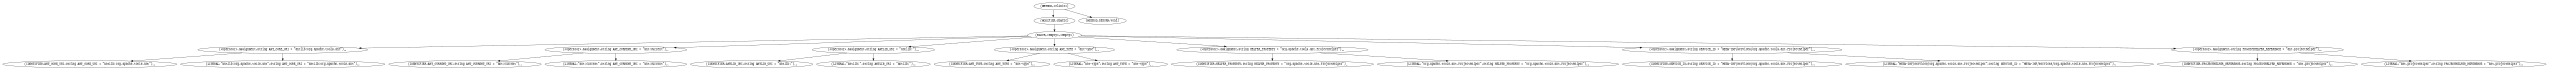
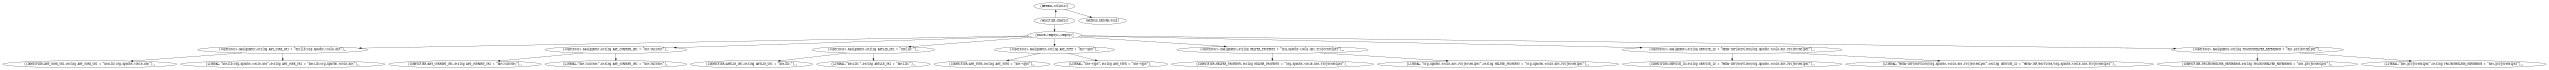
(1053, 13) -> (1056, 15)
